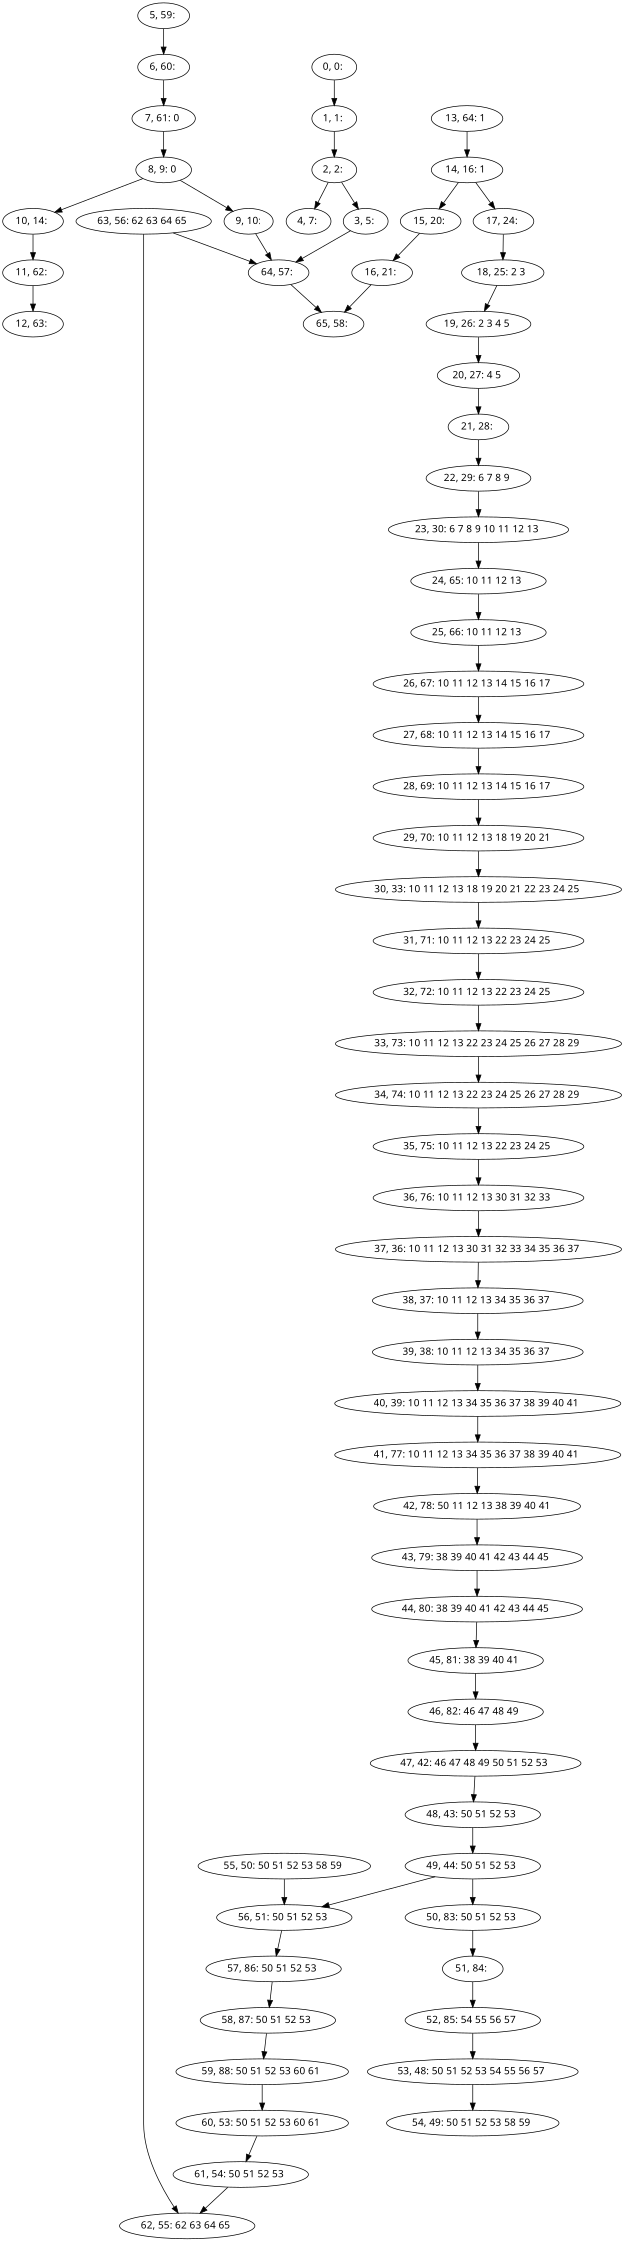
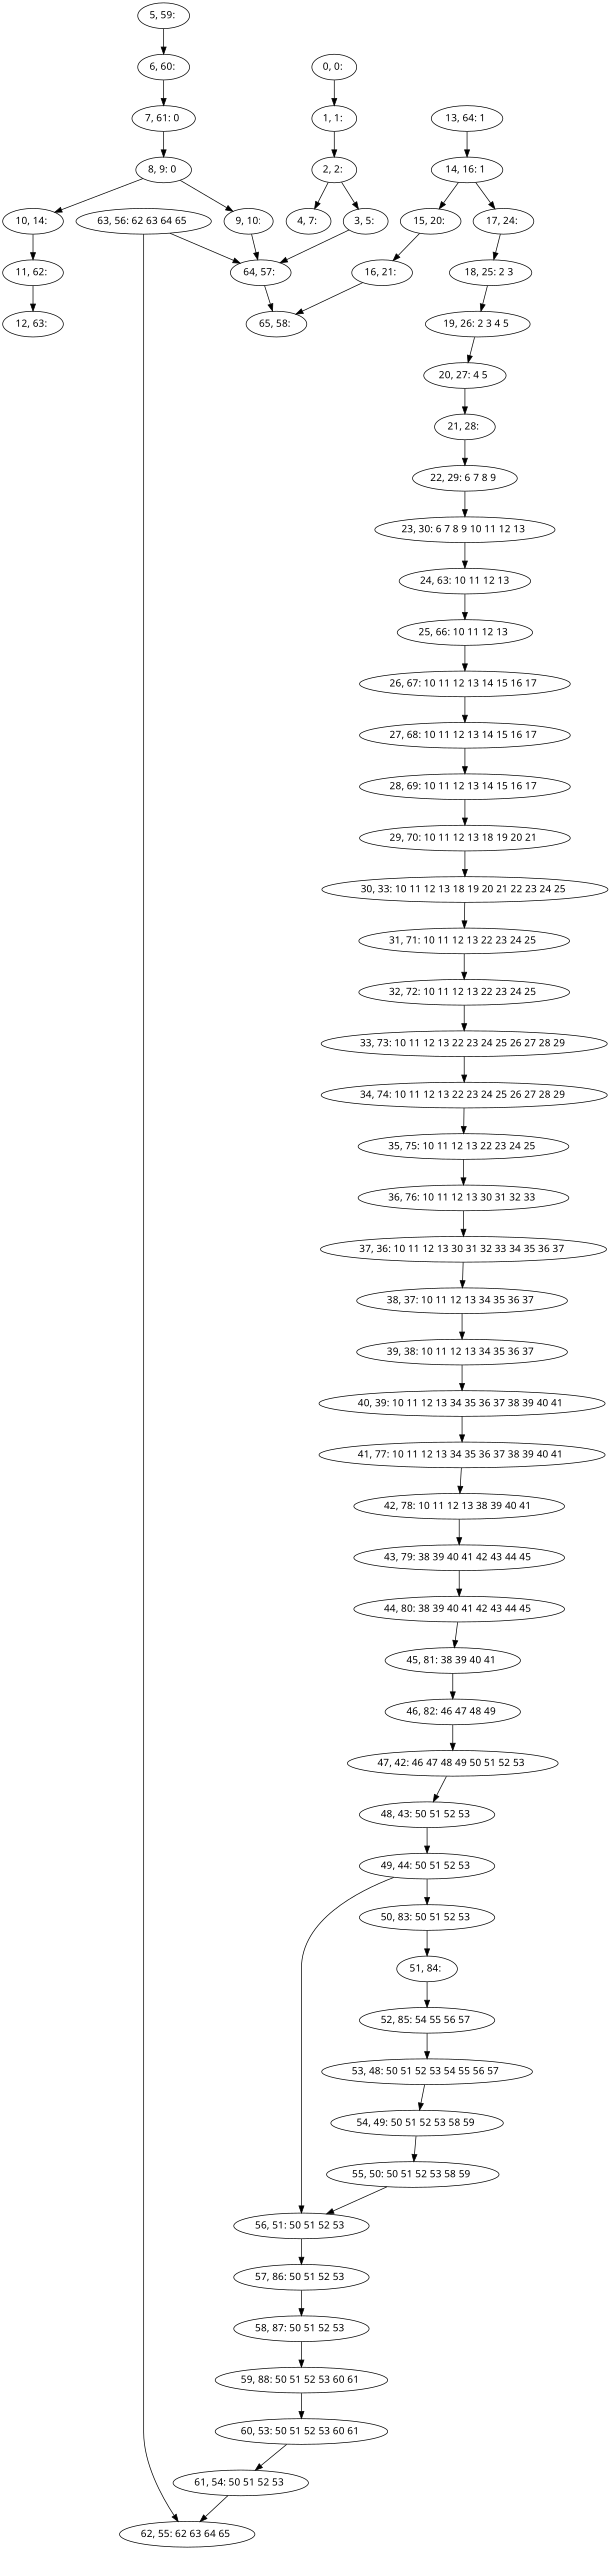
(478, 581) -> (465, 581)
(477, 1506) -> (459, 1506)
none -> (415, 2145)
